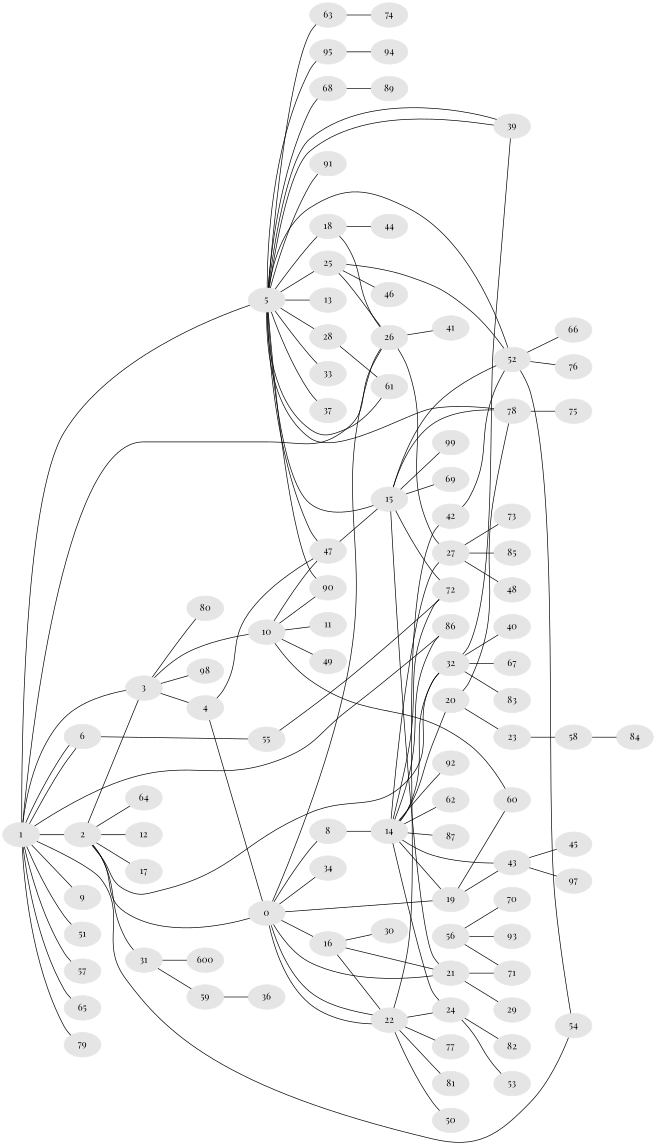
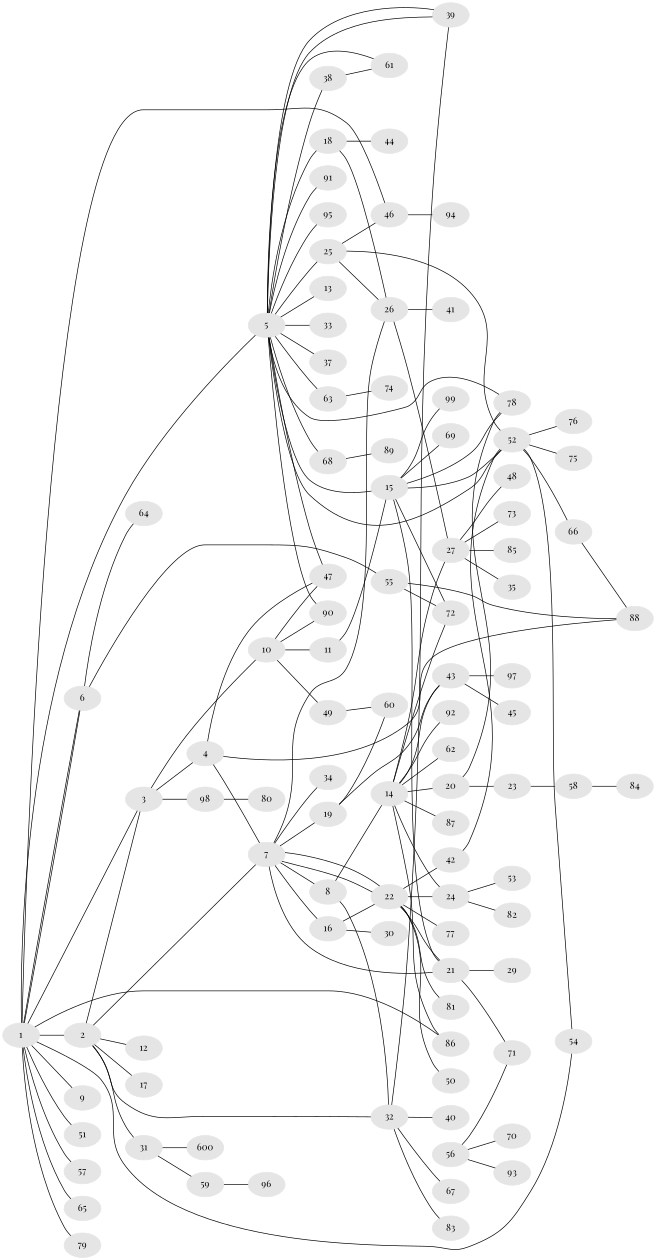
(359, 52) -> (420, 215)
(328, 337) -> (328, 78)
(543, 411) -> (543, 449)
(100, 478) -> (59, 410)
(359, 525) -> (370, 561)
none -> (512, 587)
none -> (635, 619)
(174, 648) -> (240, 799)
(393, 712) -> (359, 709)
(418, 774) -> (375, 995)
(113, 816) -> (101, 602)
(422, 868) -> none
(267, 913) -> (267, 854)
(389, 958) -> (421, 935)
(267, 997) -> (267, 1185)
